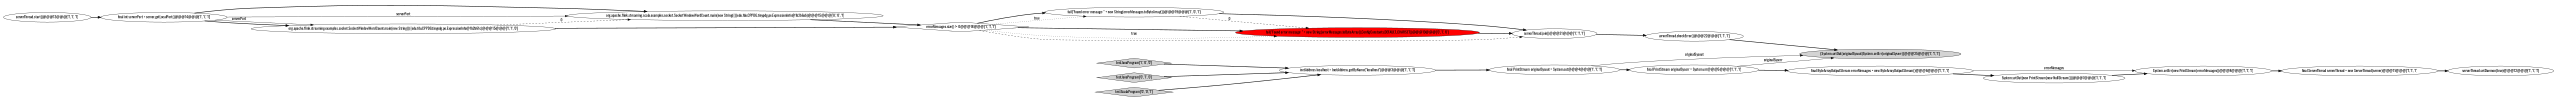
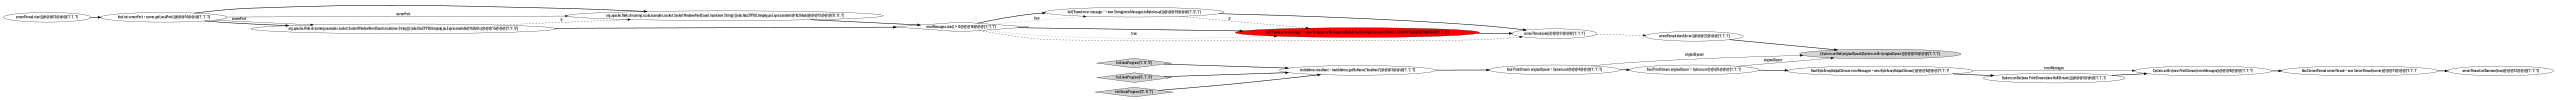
(1620, 35) -> (1620, 35)
